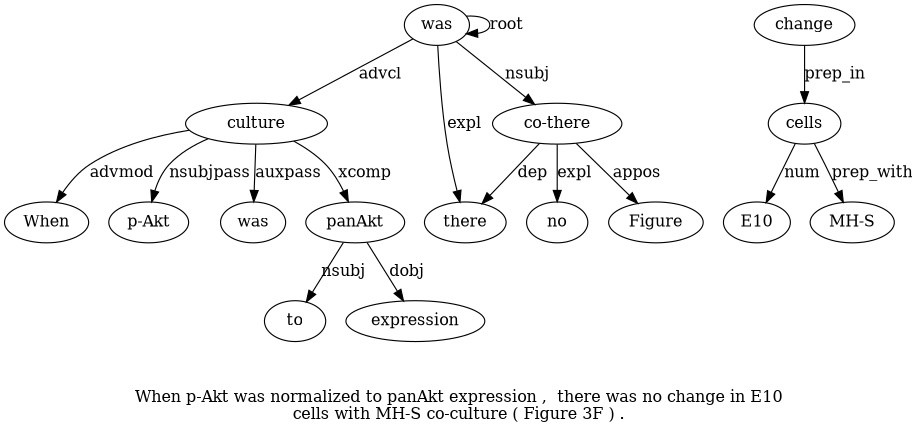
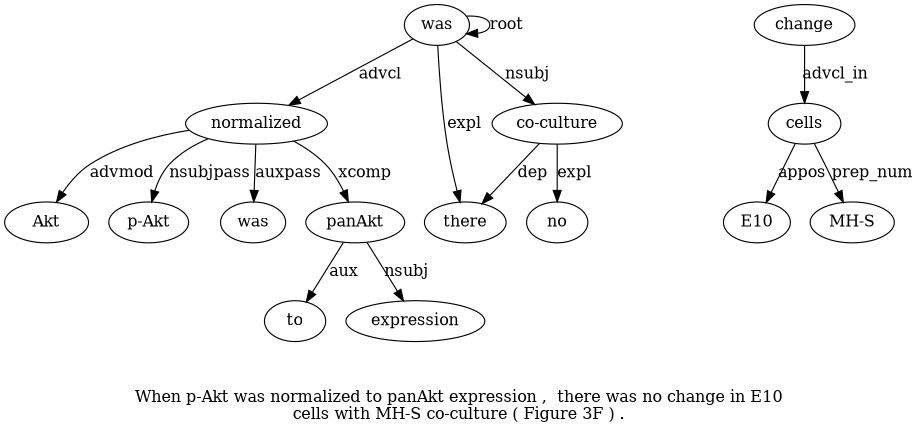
(835, 74) -> (835, 74)
(257, 124) -> (257, 124)
(557, 124) -> (557, 124)
(802, 173) -> (802, 173)
(873, 173) -> (873, 173)
(47, 222) -> (47, 222)
(656, 222) -> none
(344, 272) -> (344, 272)
(407, 272) -> (407, 272)
